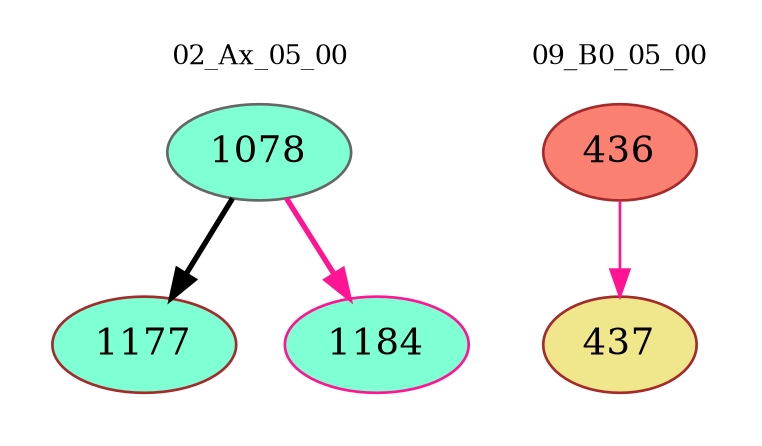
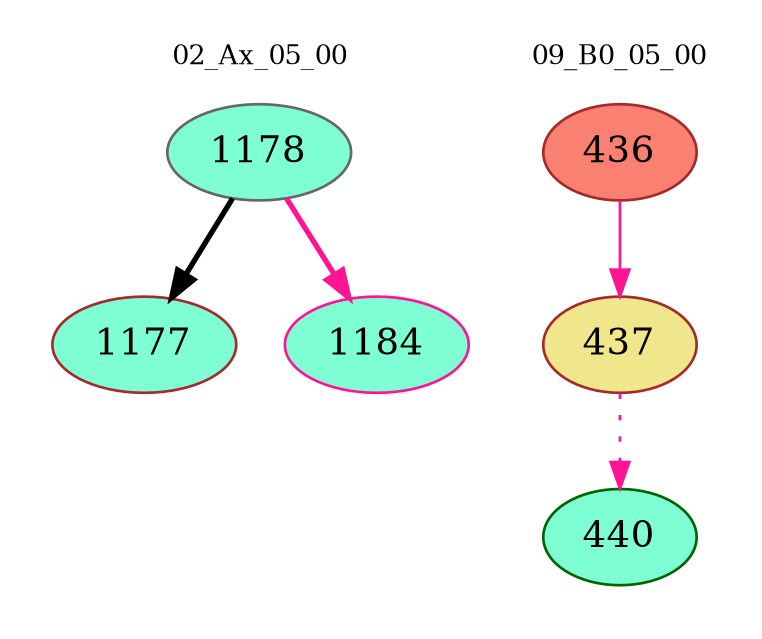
(259, 152) -> (259, 152)
none -> (620, 537)
